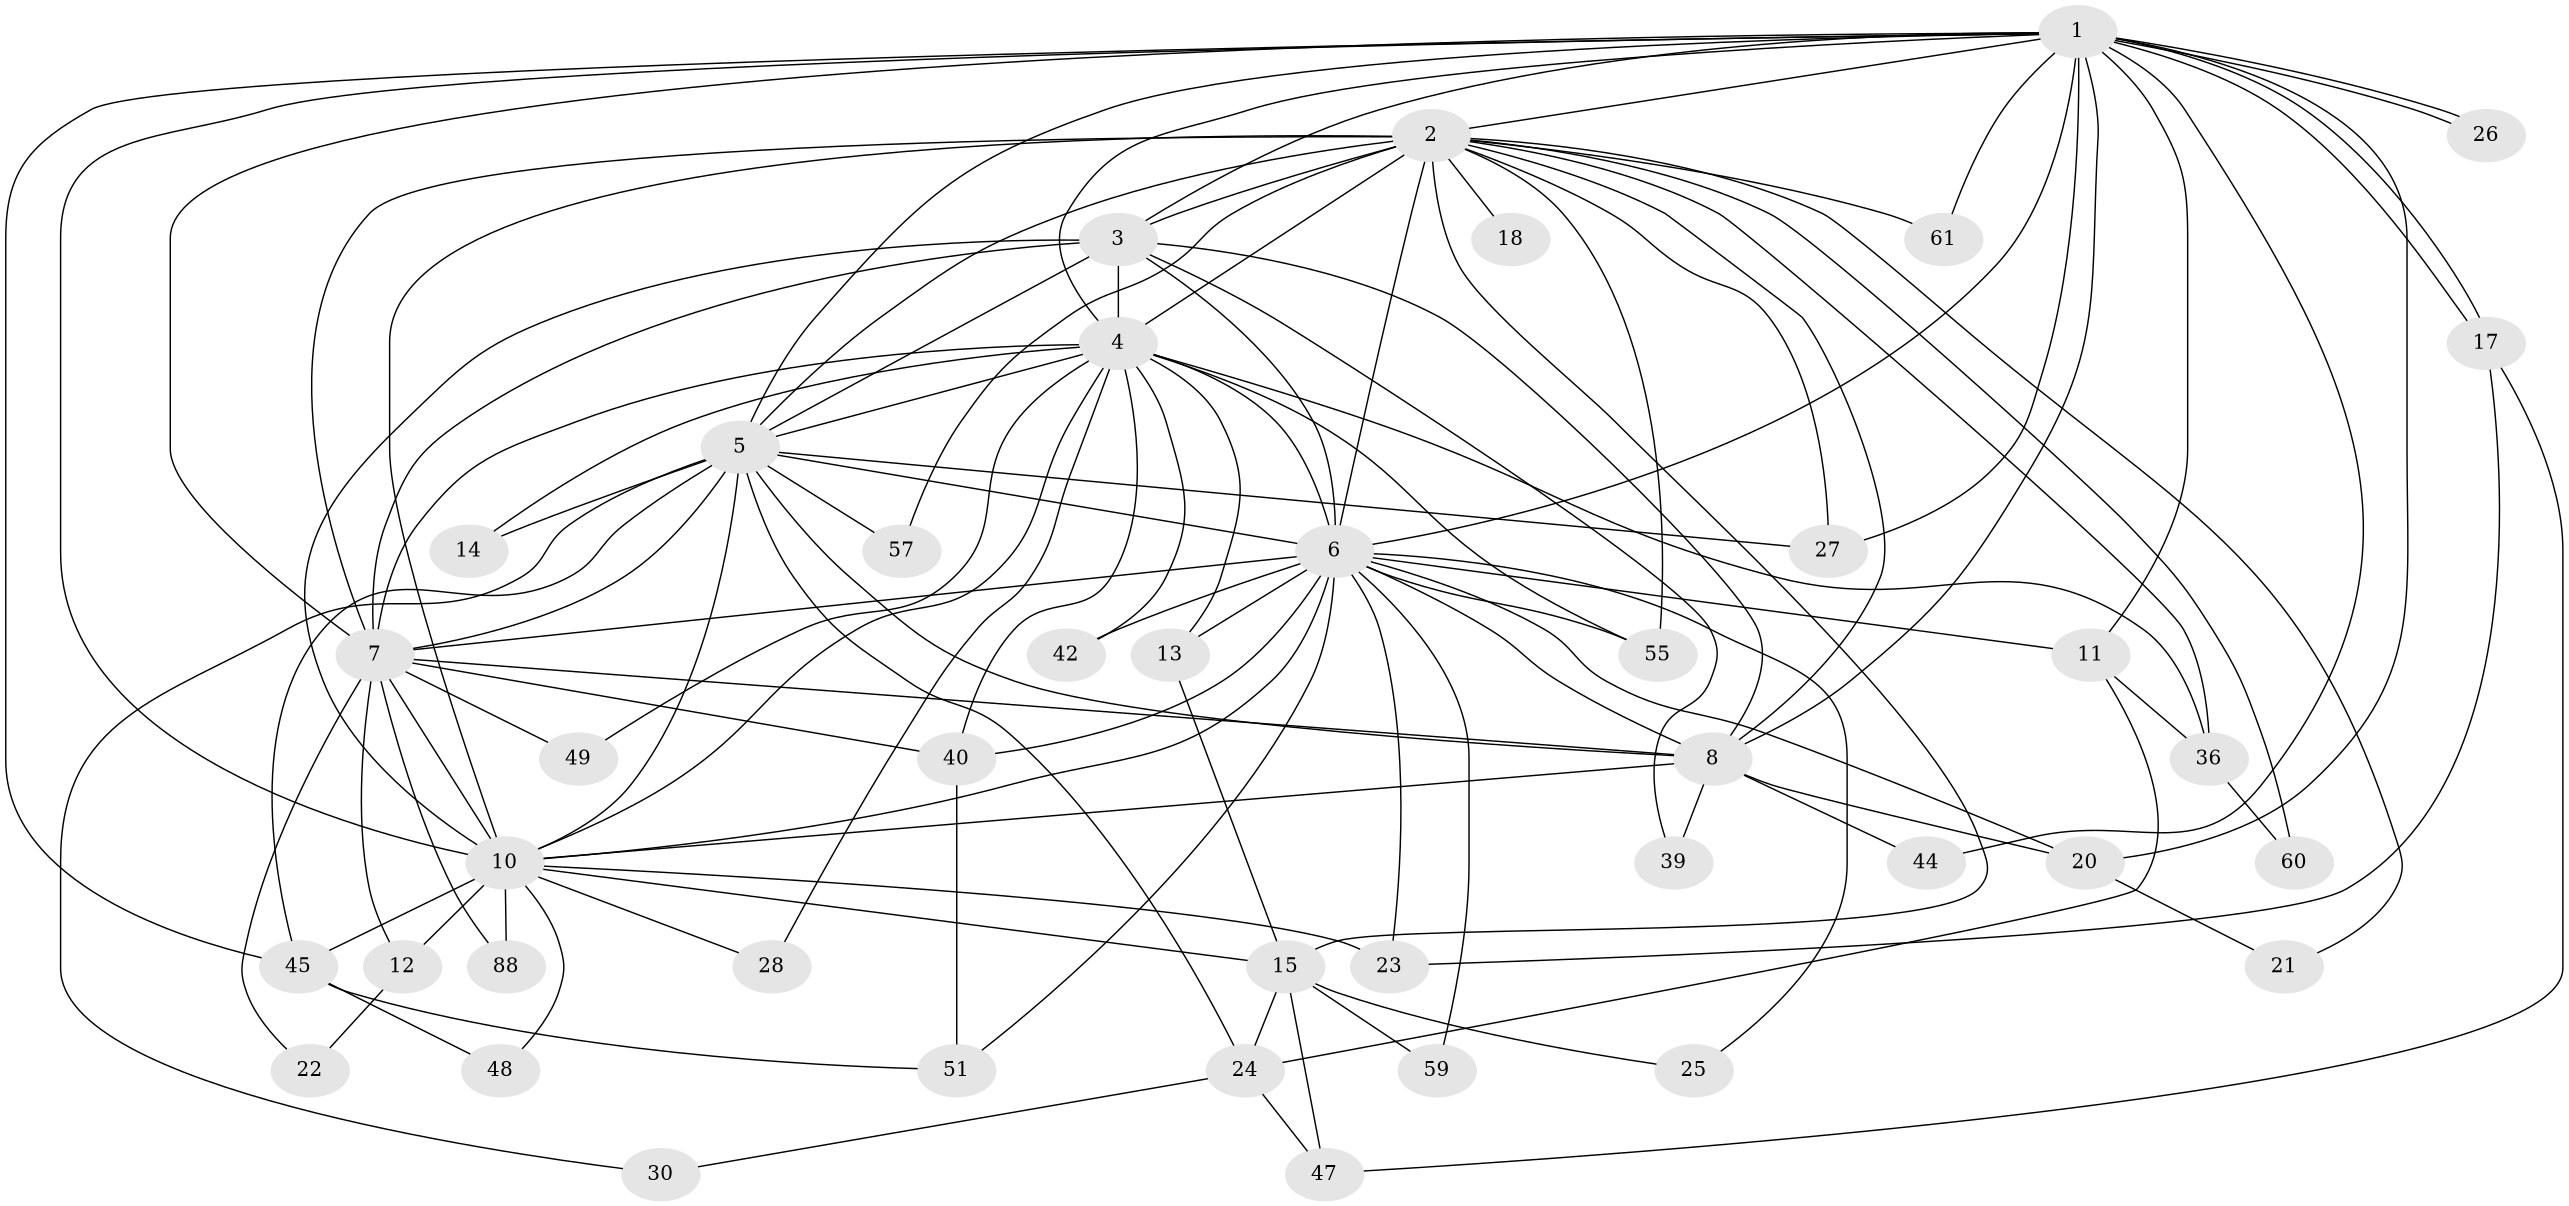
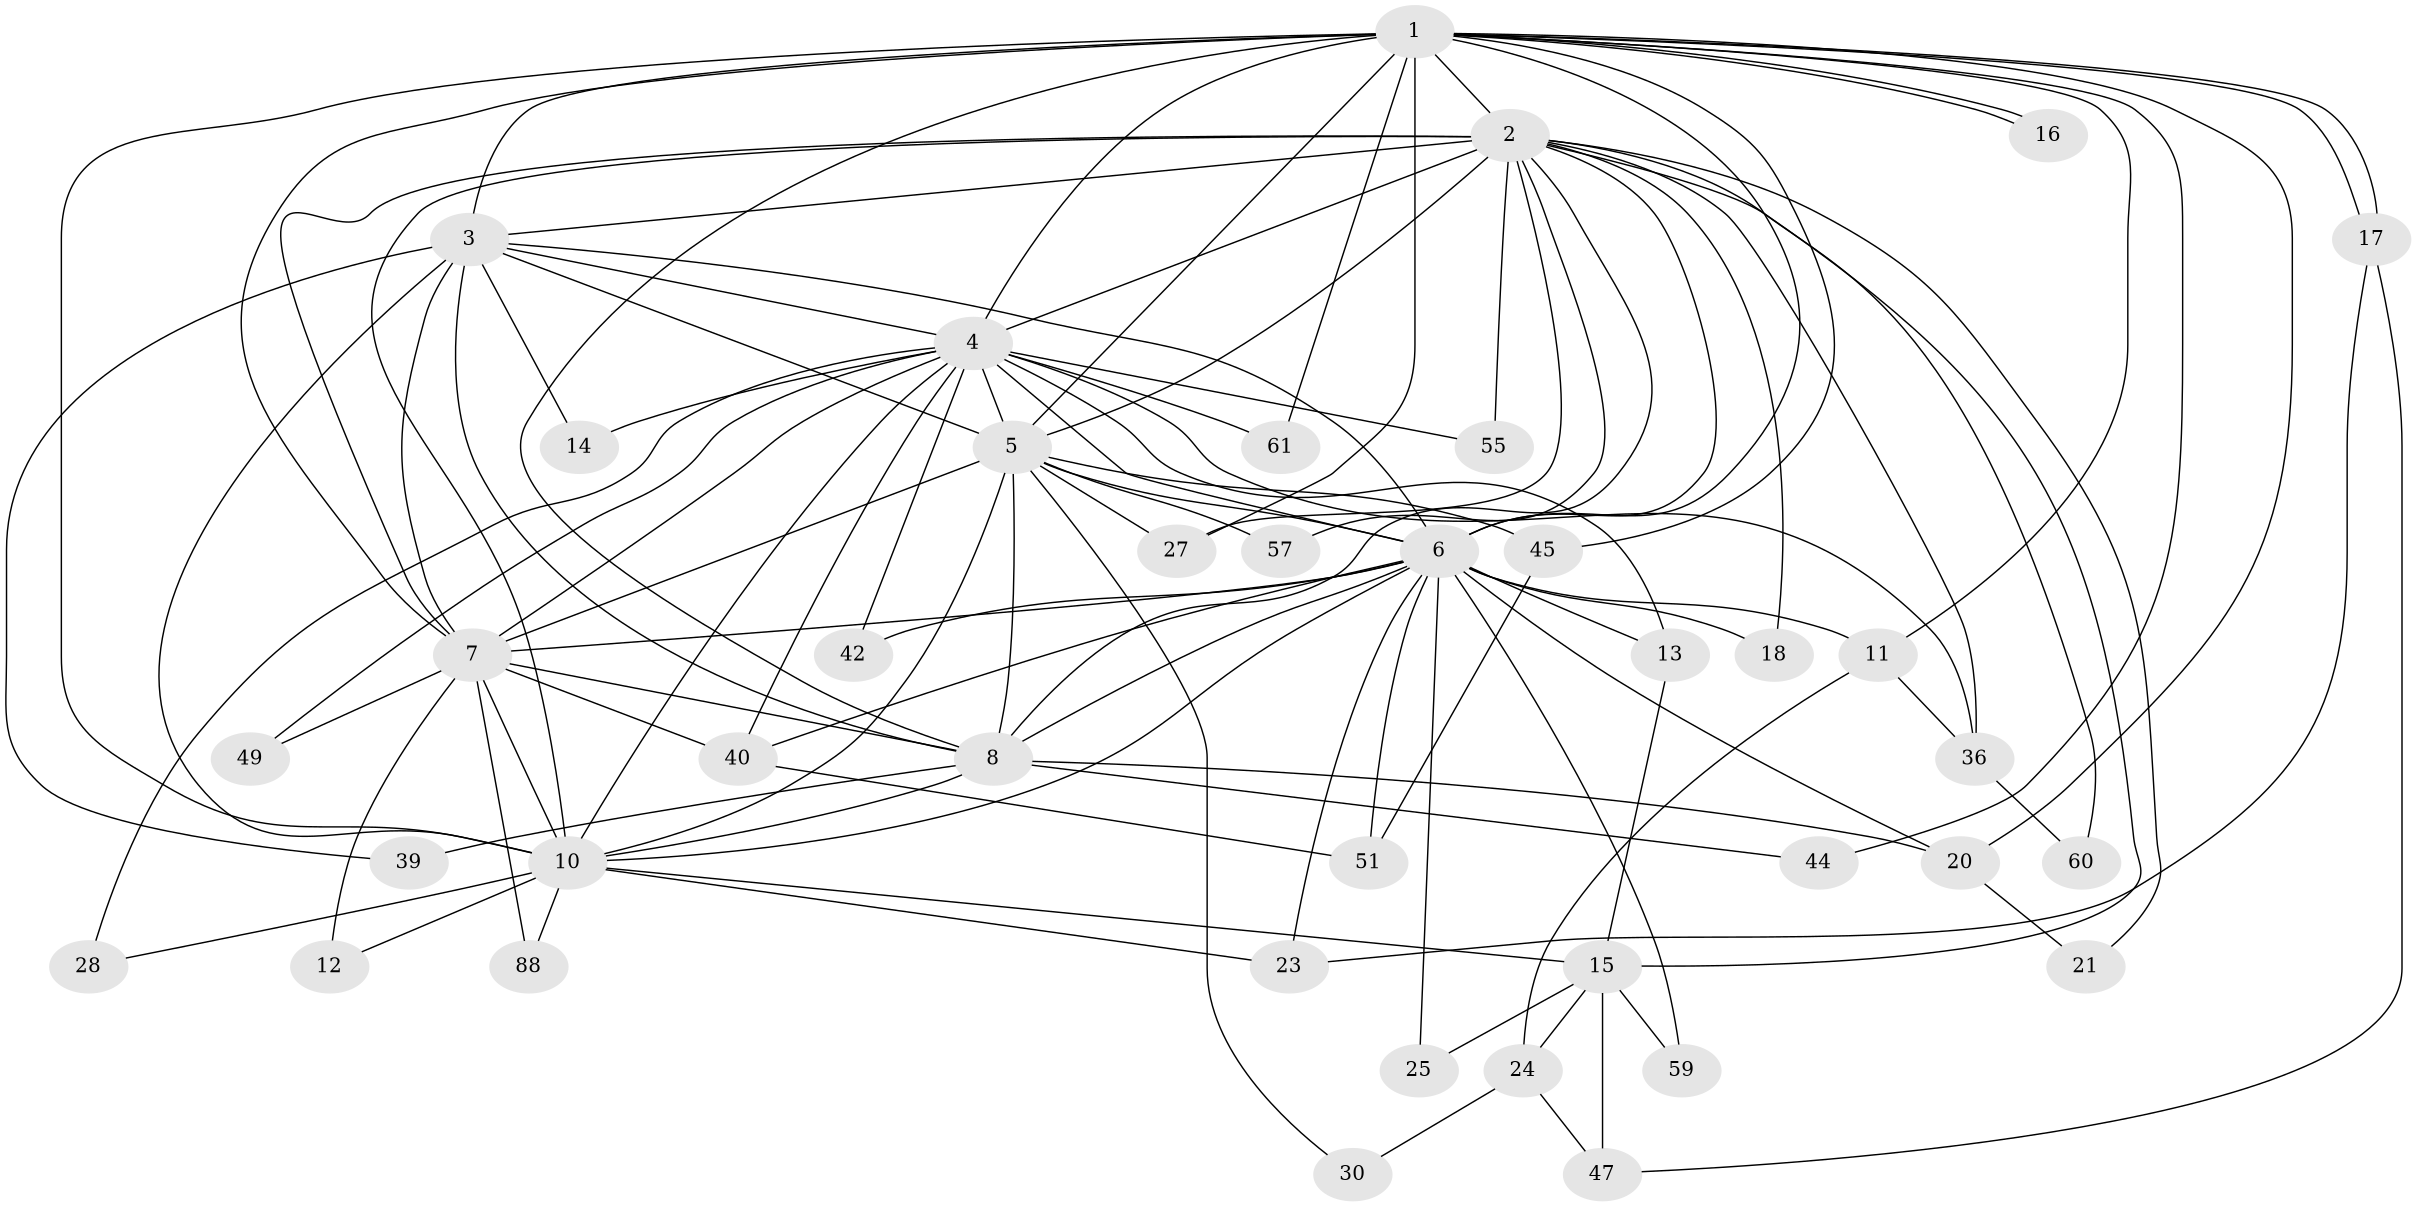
(2486, 136) -> (2048, 136)
(1793, 191) -> (1130, 391)
(583, 505) -> (525, 344)
(1530, 610) -> (1670, 614)
(1010, 734) -> none
(402, 915) -> none
(310, 1071) -> none
(501, 1071) -> none
